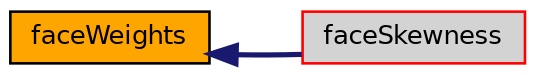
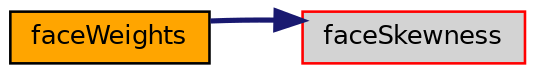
(269, 55) -> (243, 20)
